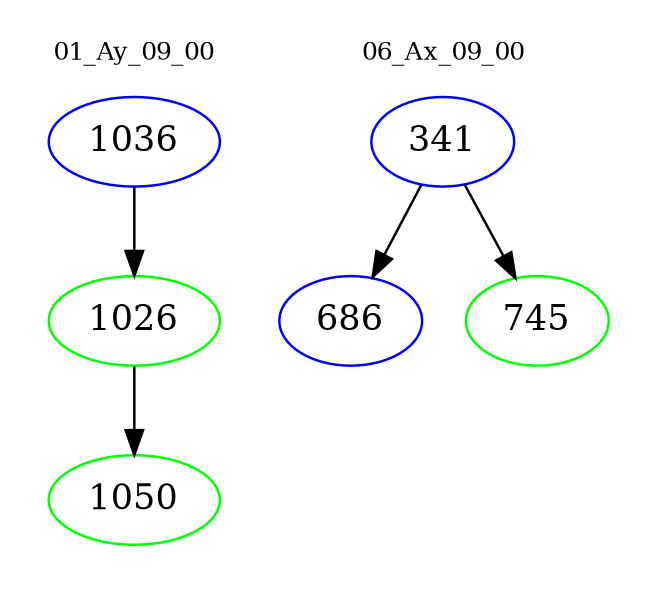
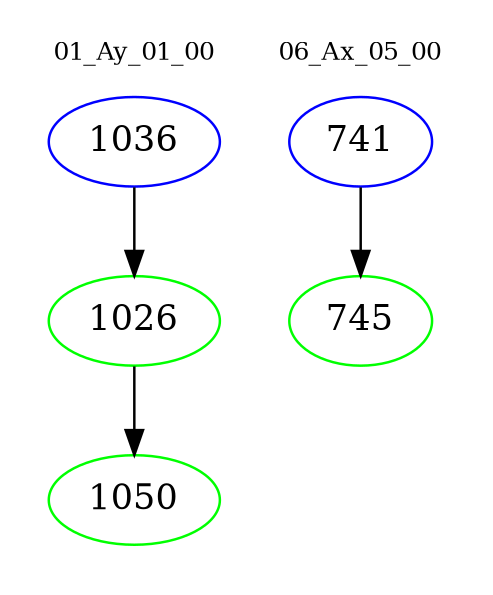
(134, 53) -> (134, 53)
(444, 53) -> (361, 53)
(443, 142) -> (361, 142)
(351, 321) -> none
